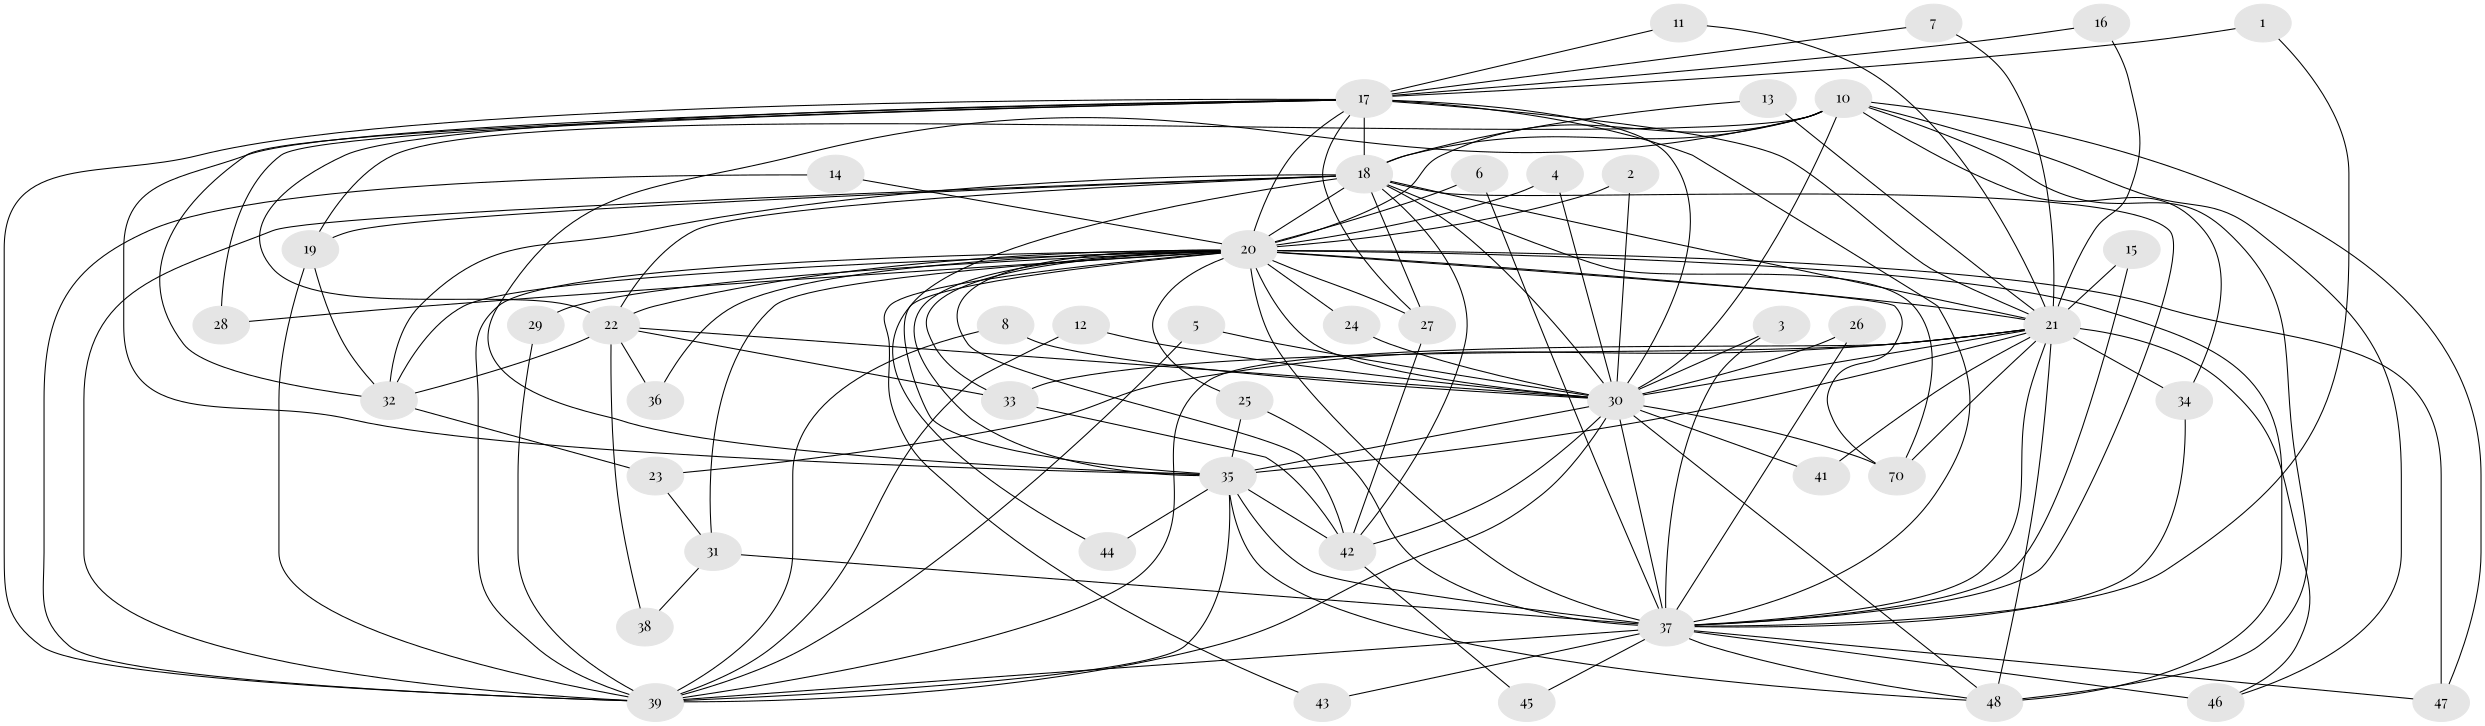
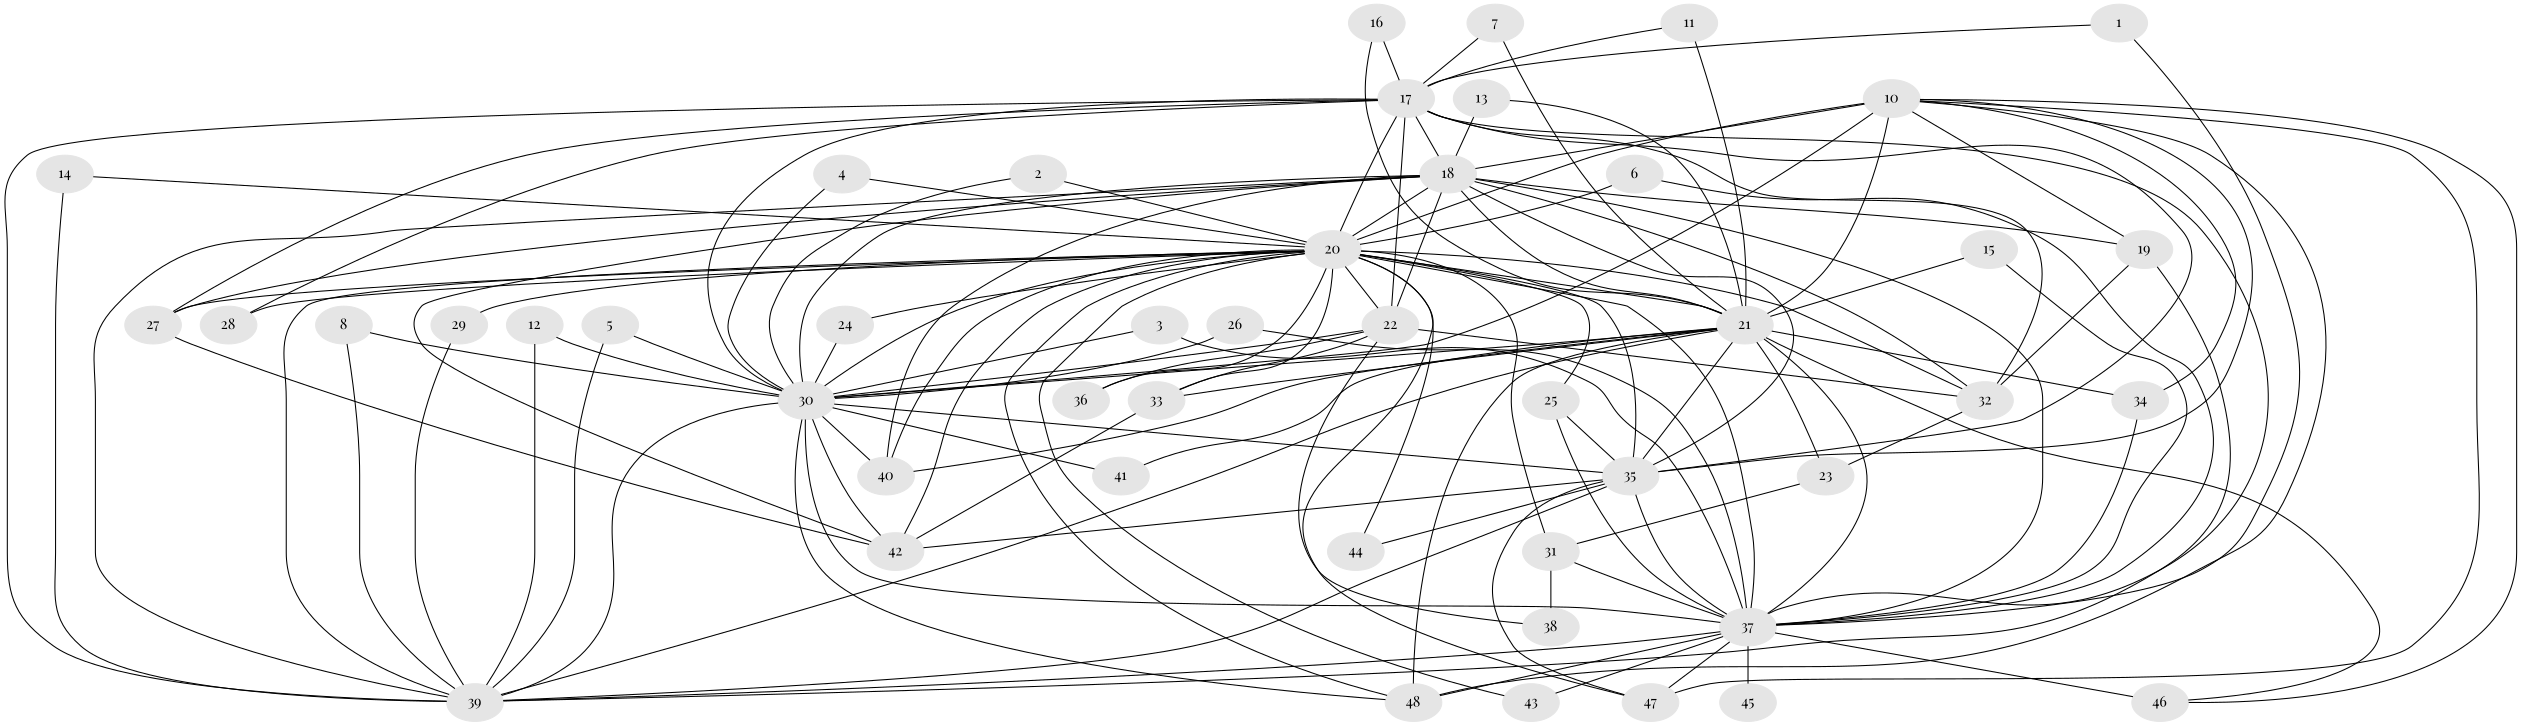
(1734, 143) -> (1851, 231)
(1897, 476) -> (886, 476)
(1437, 627) -> none
(1566, 660) -> (1493, 598)
